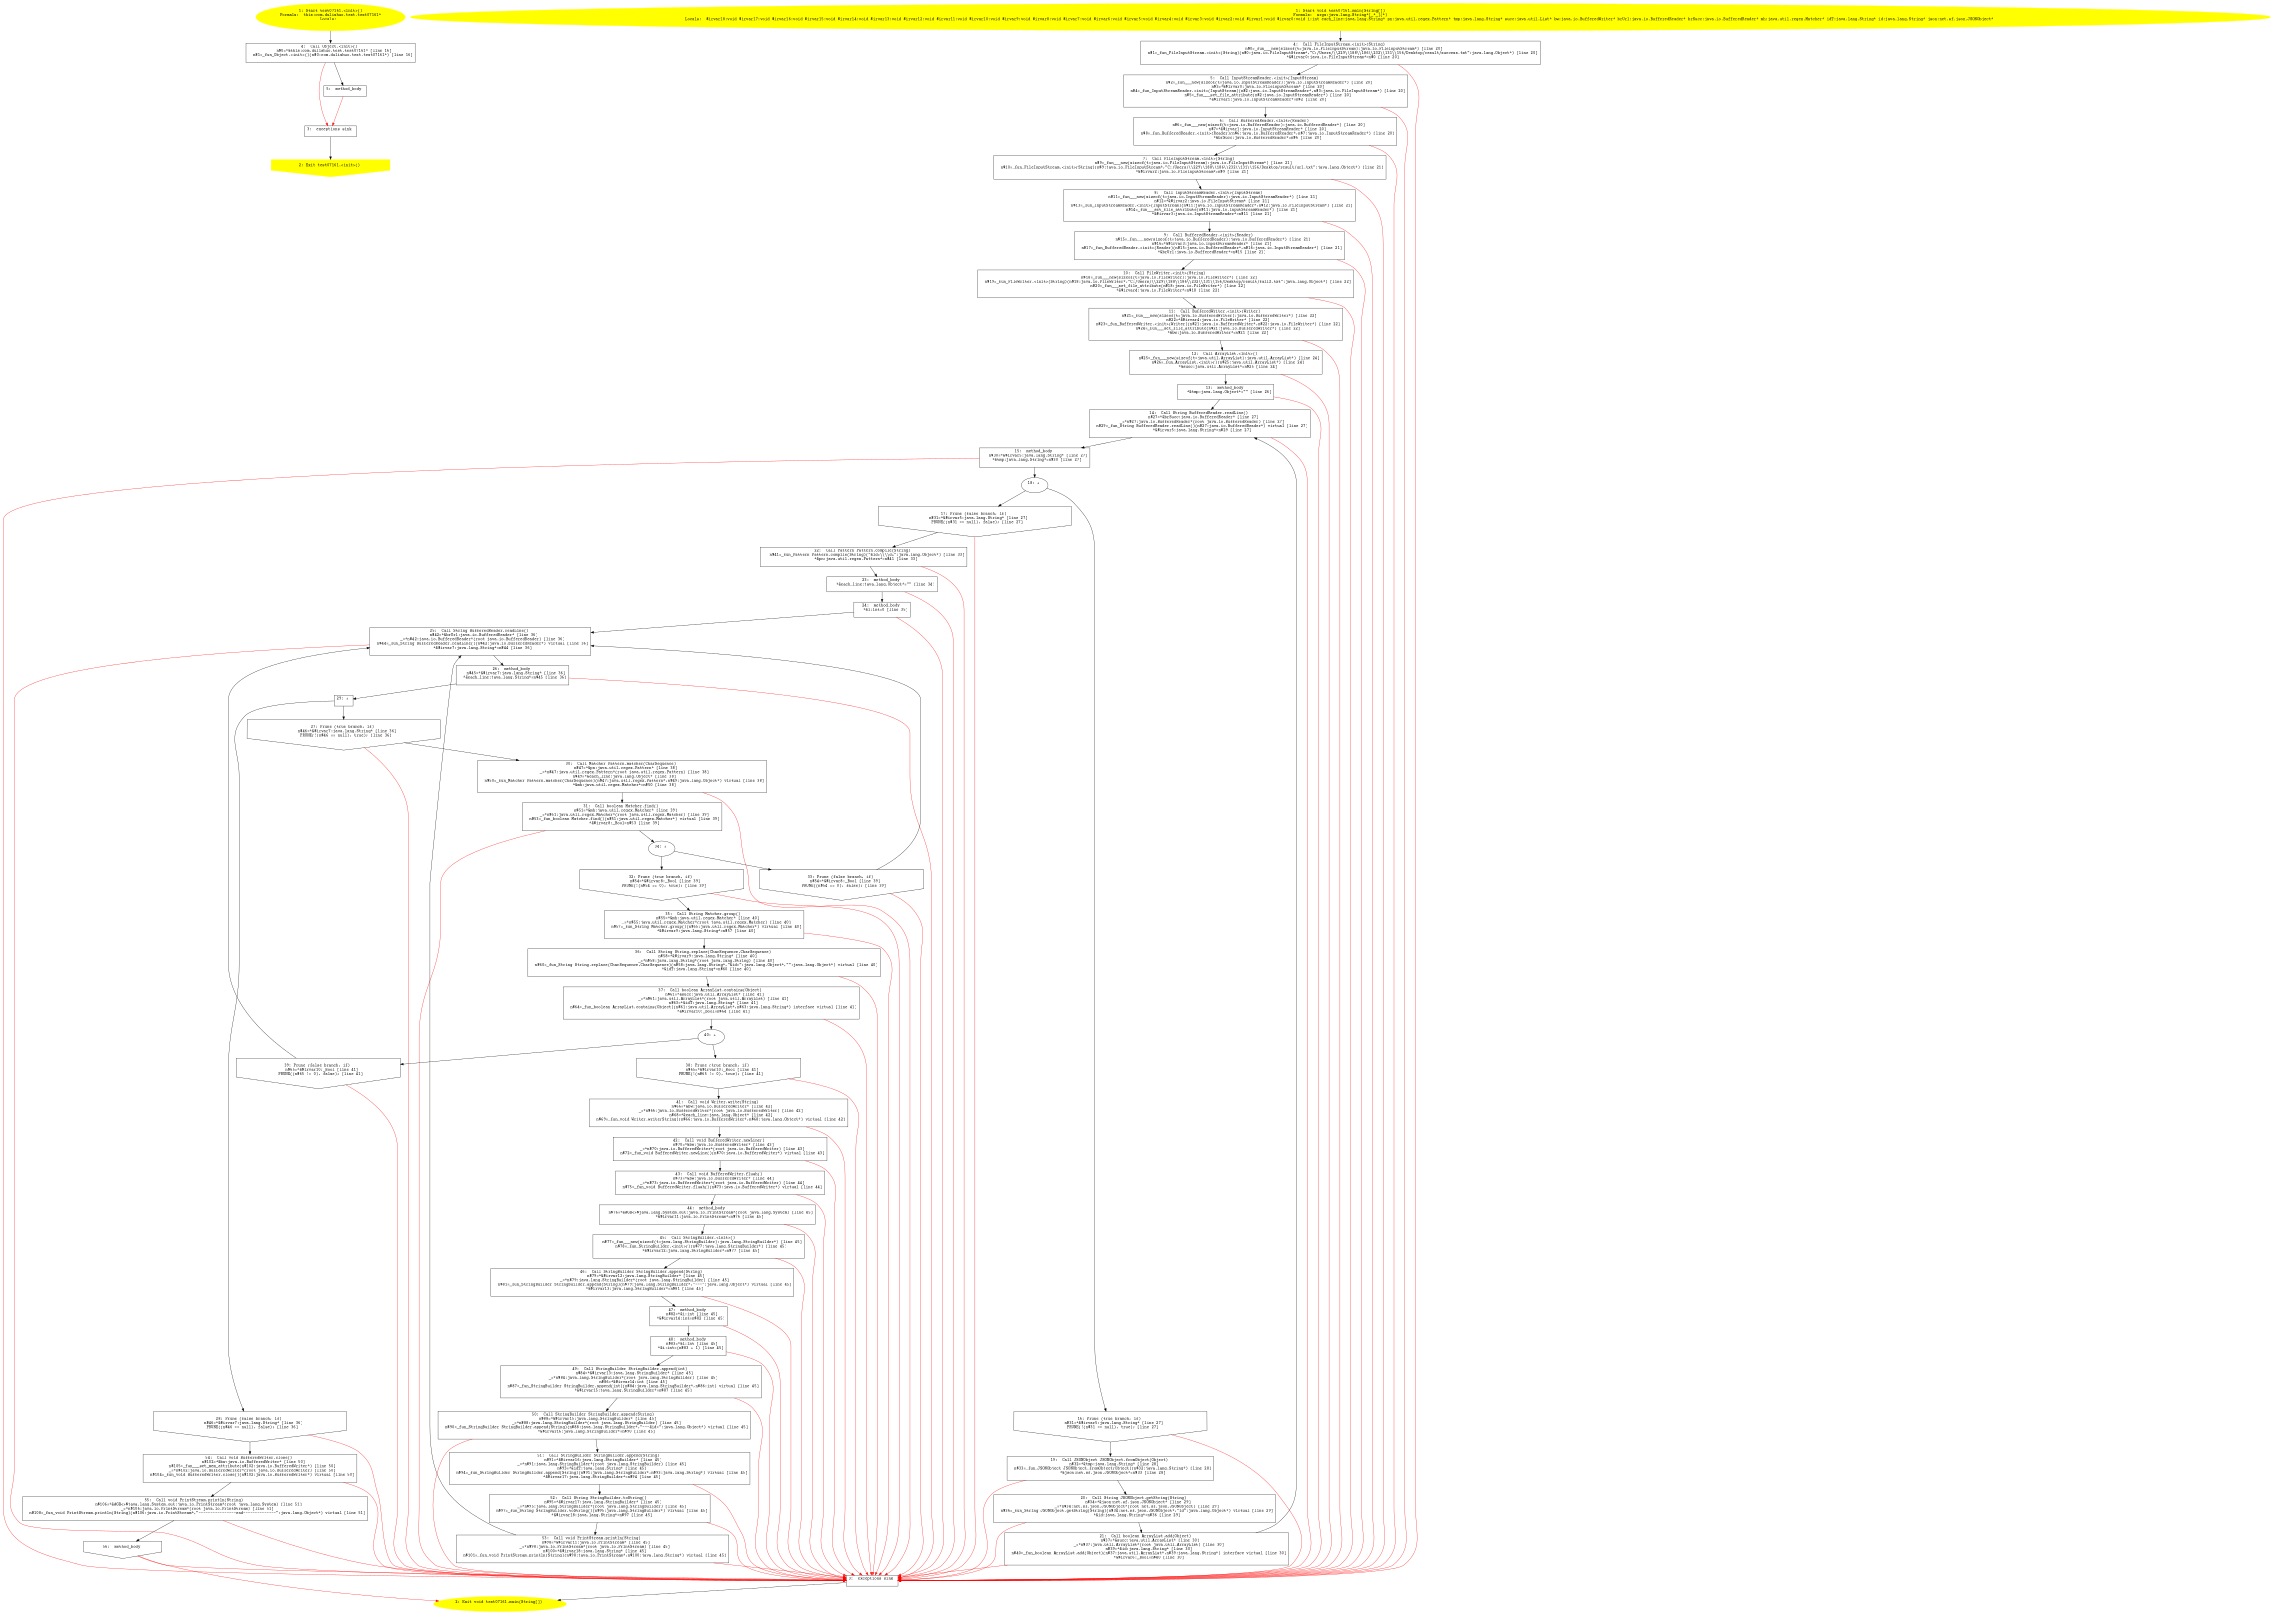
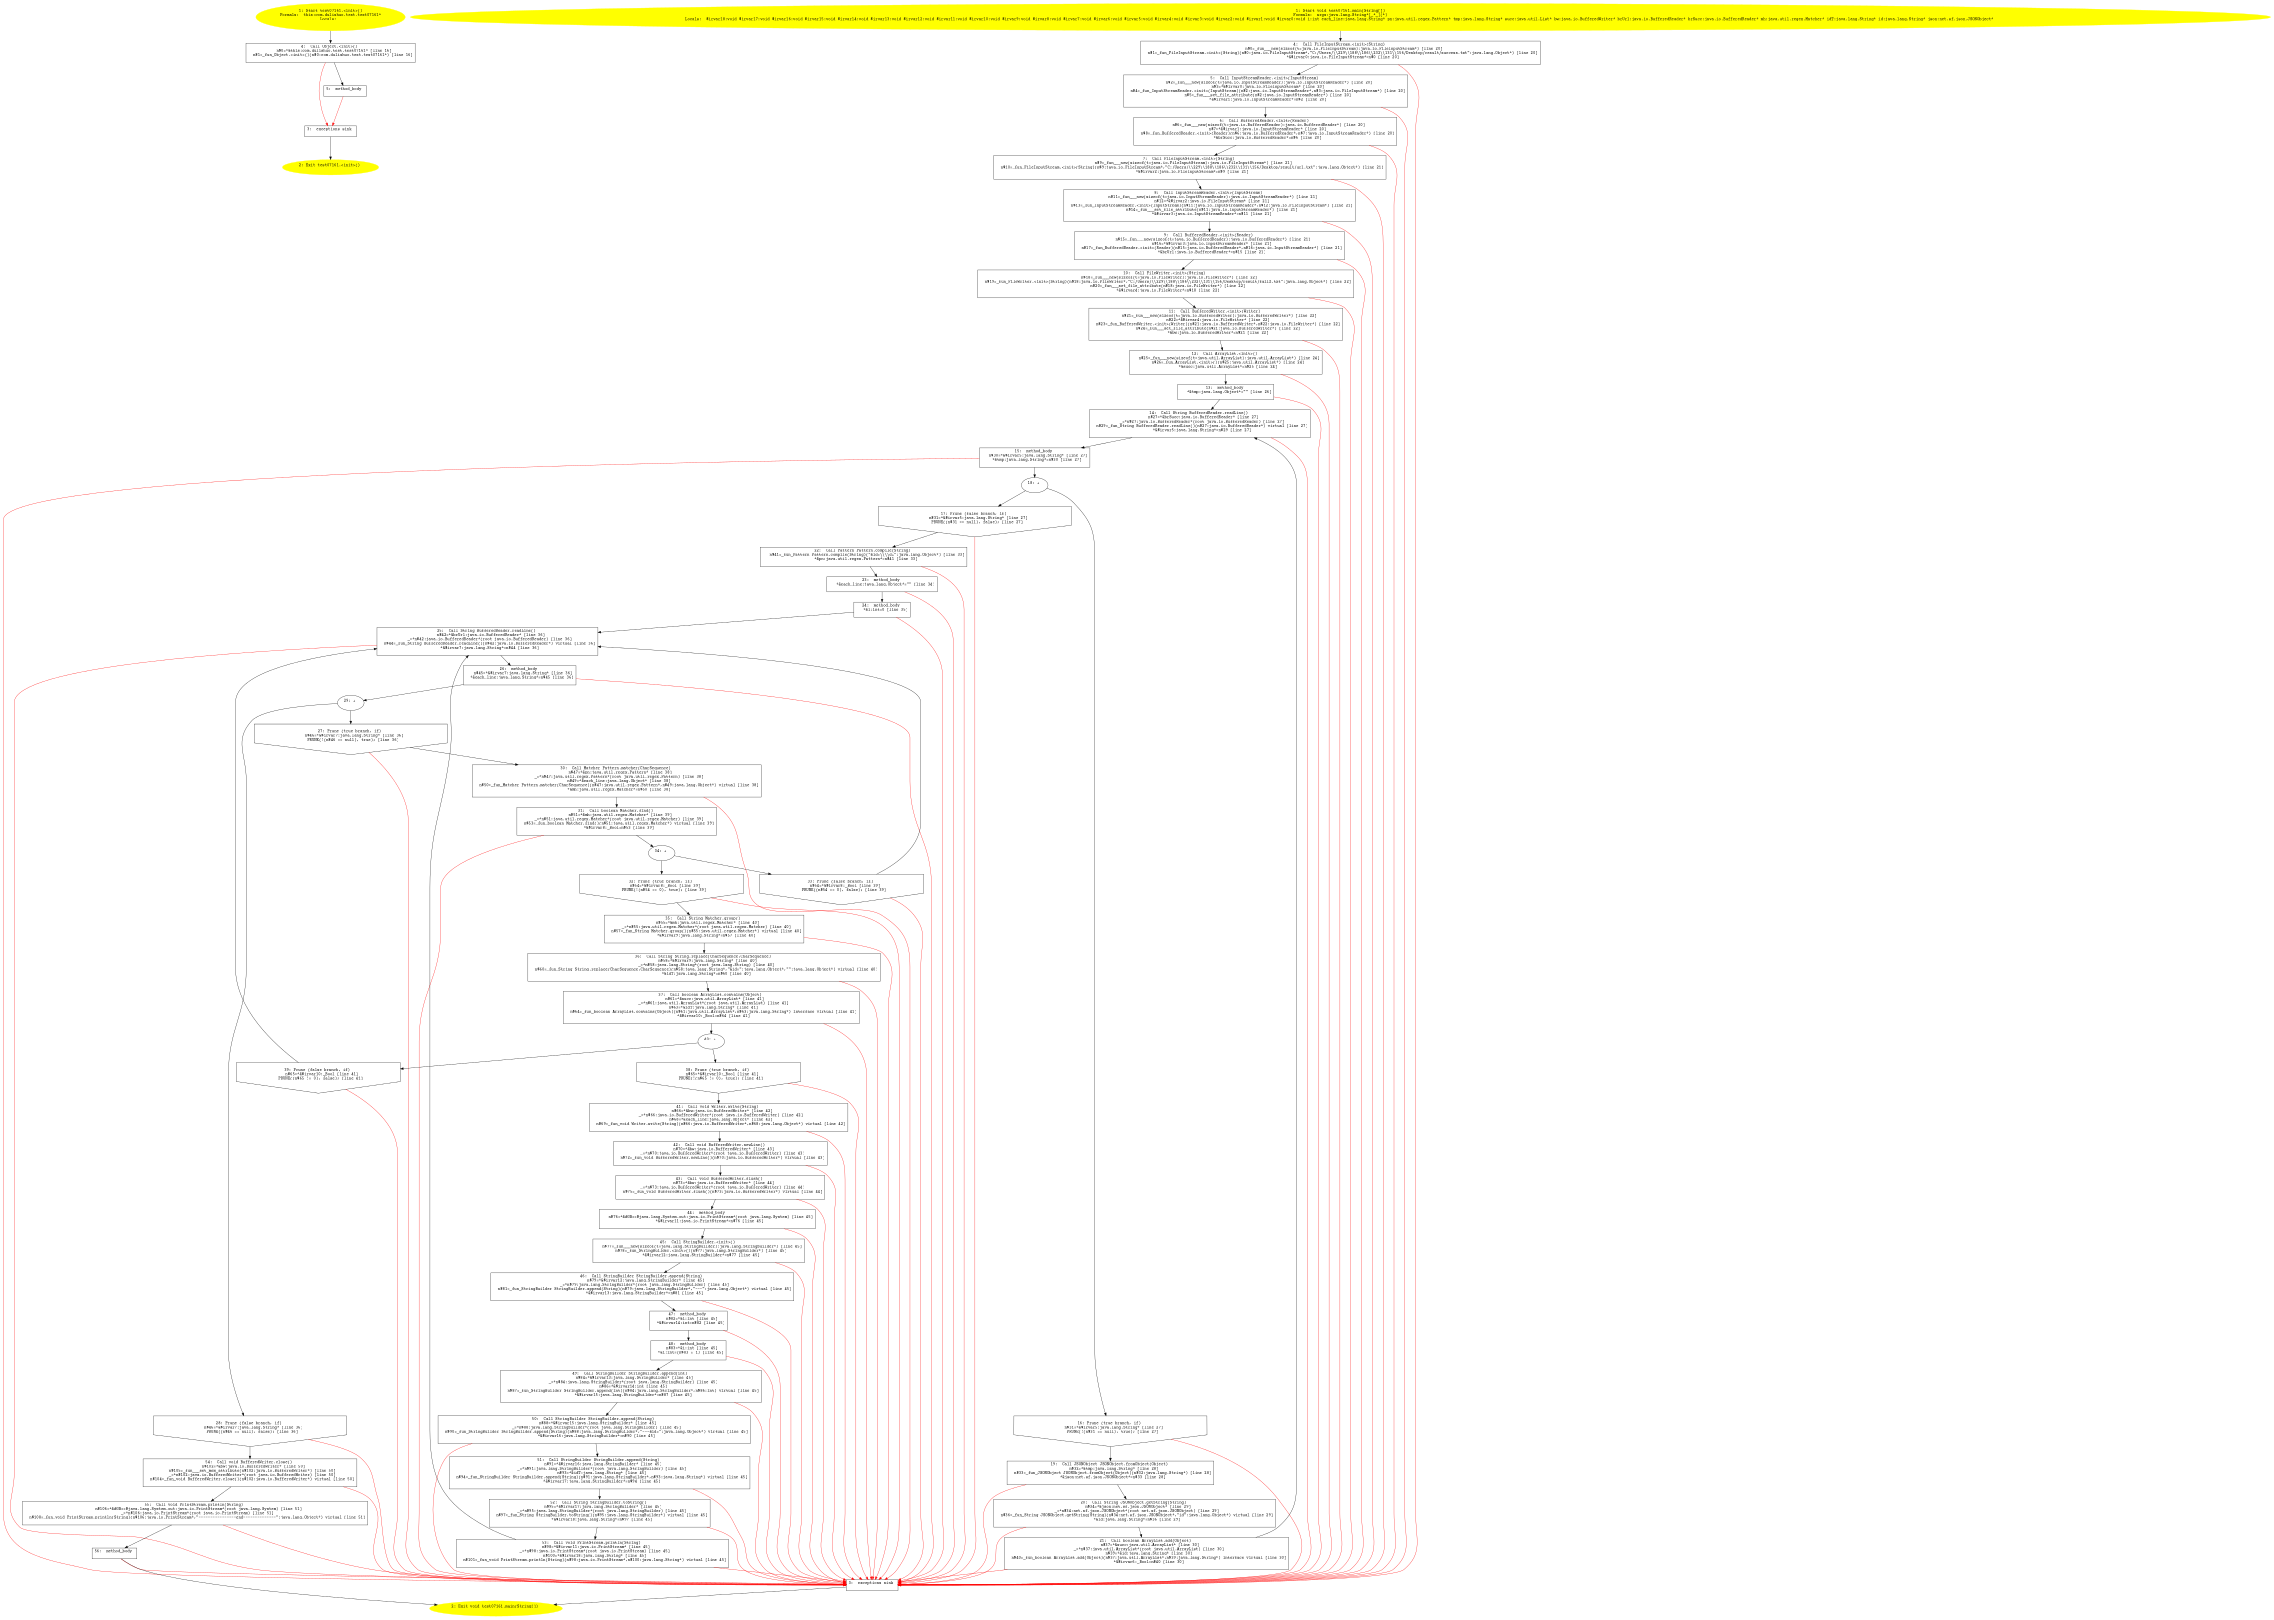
(331, 167) -> (331, 167)
(344, 701) -> (351, 703)
(123, 1549) -> (114, 1553)
(286, 1586) -> (276, 1592)
